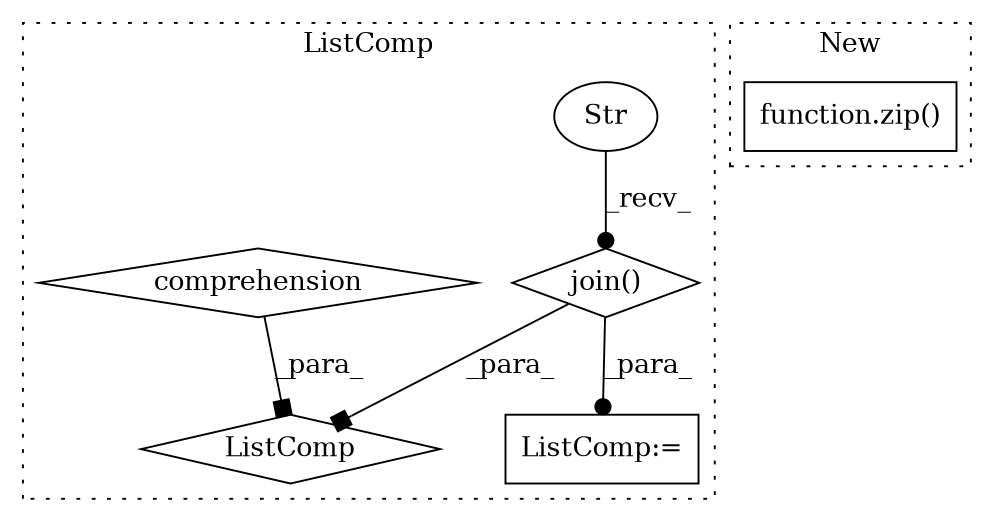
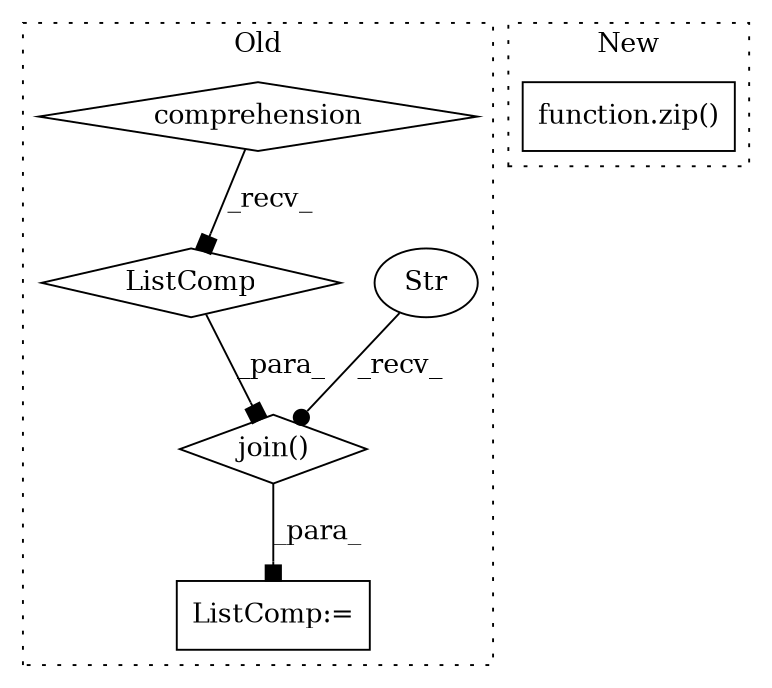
(369, 45) -> (258, 45)
(604, 358) -> (273, 523)
(460, 360) -> (228, 359)
(319, 366) -> (270, 200)
